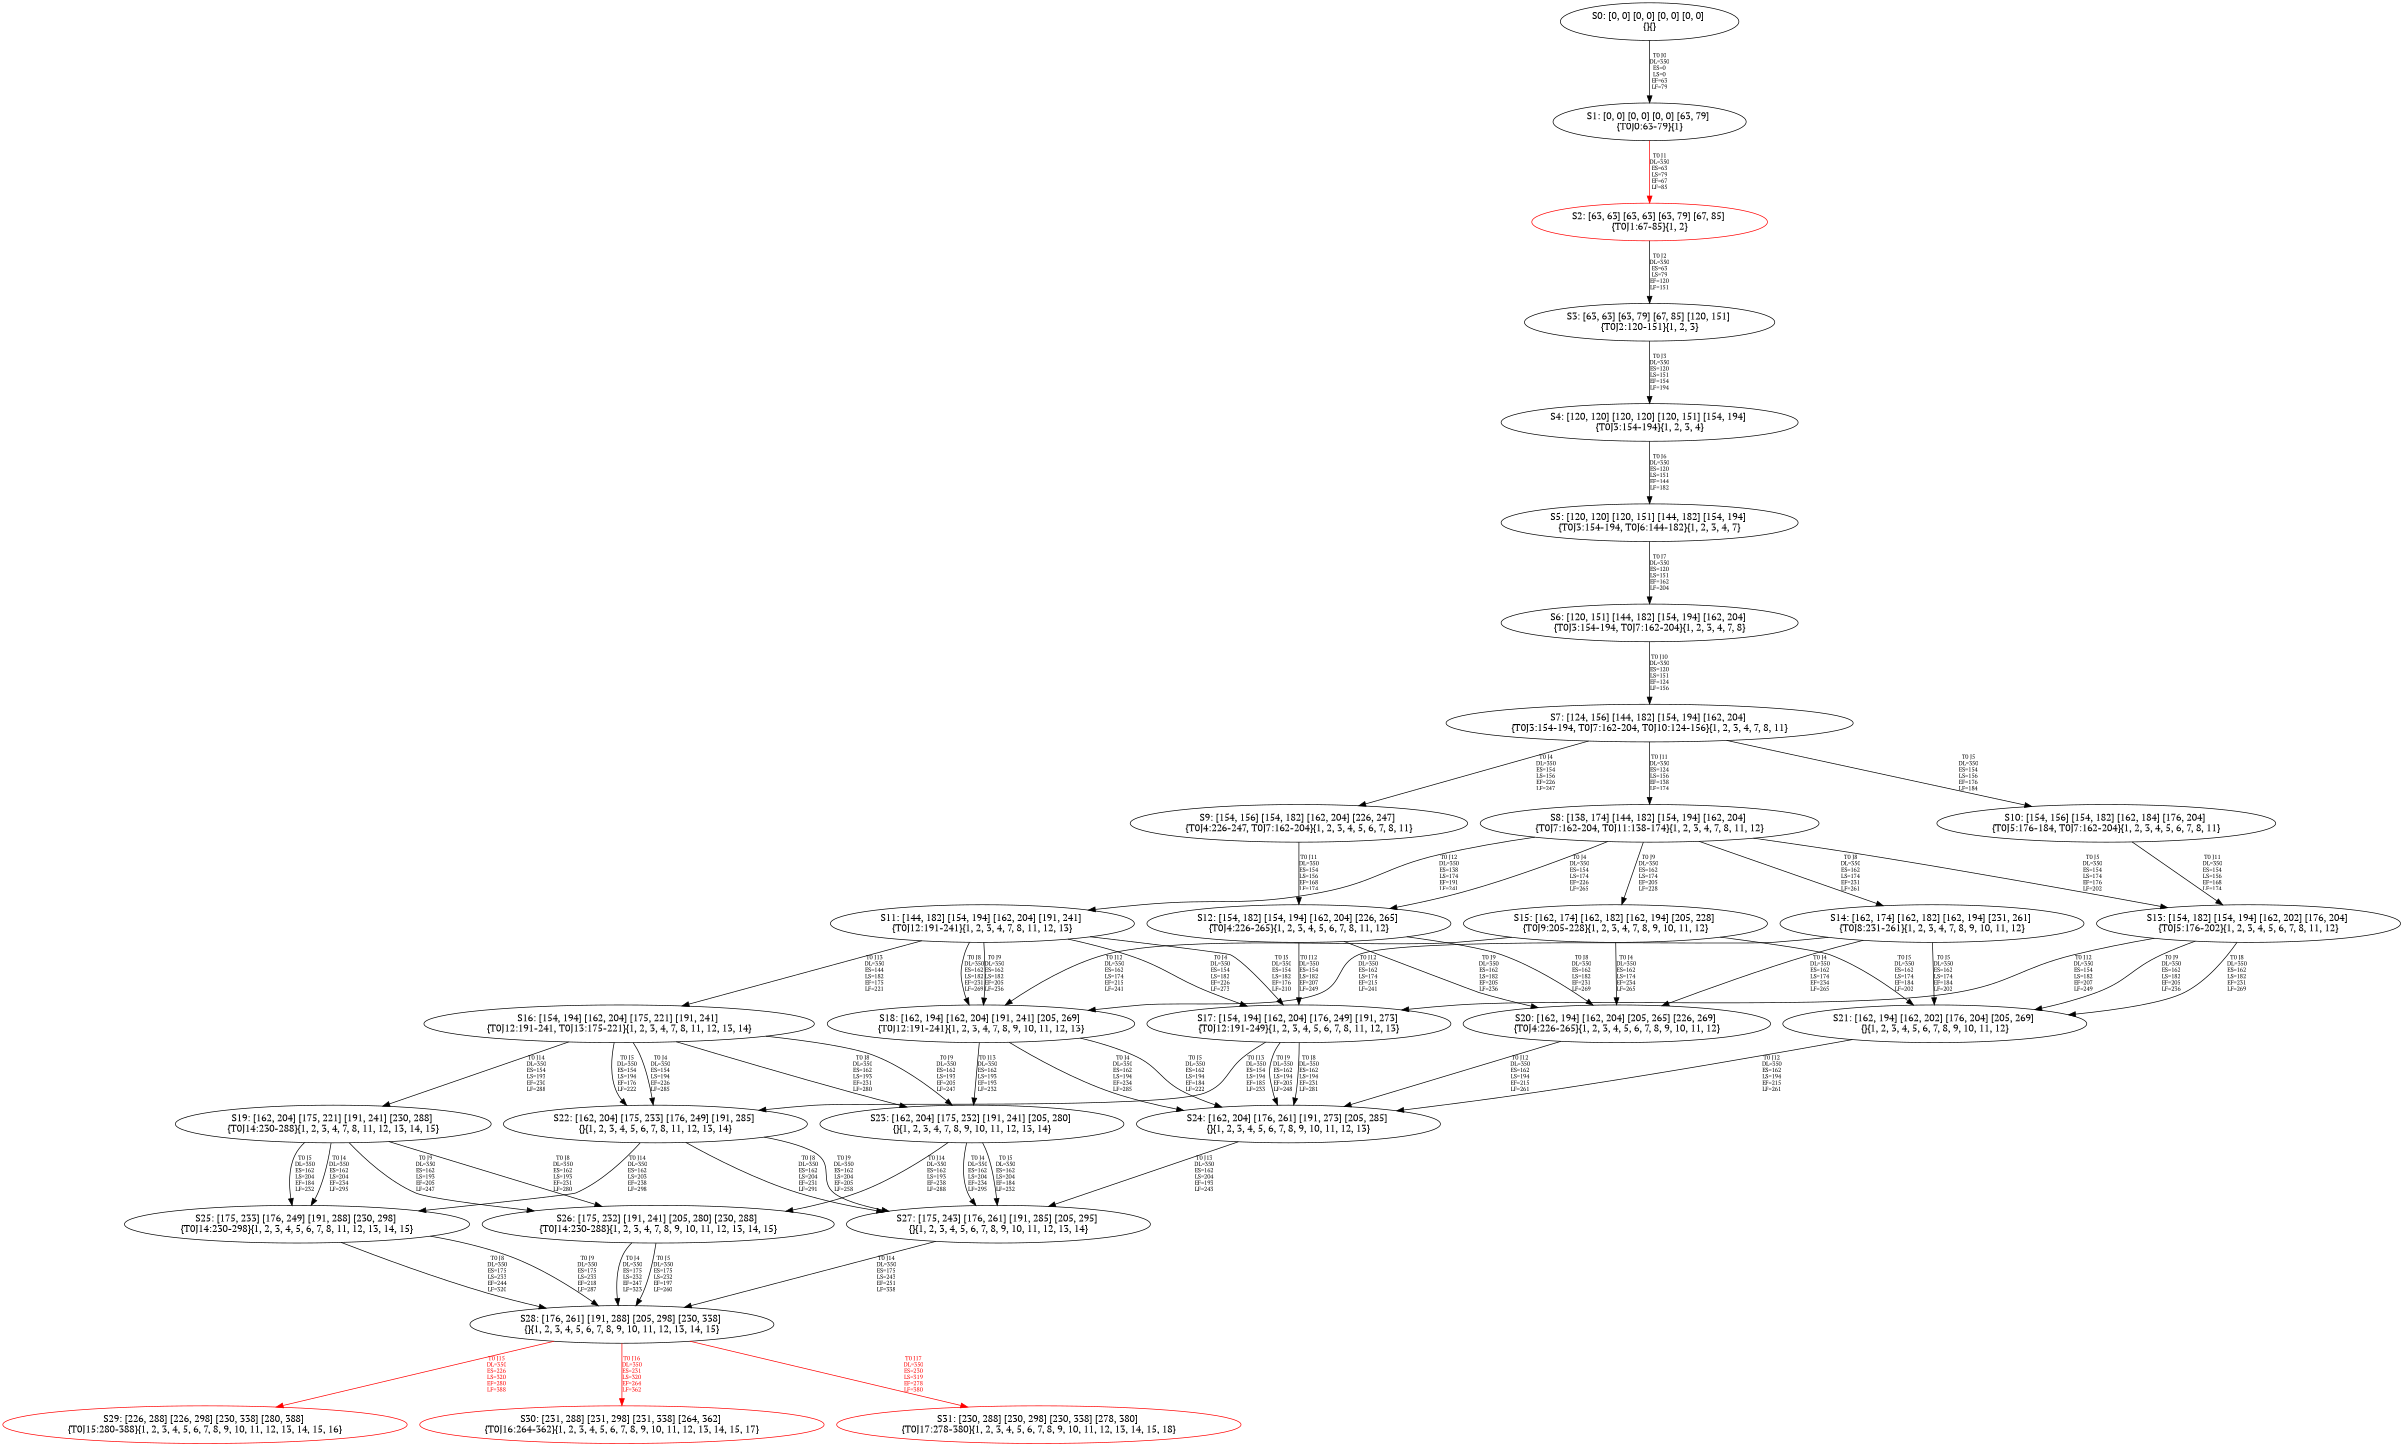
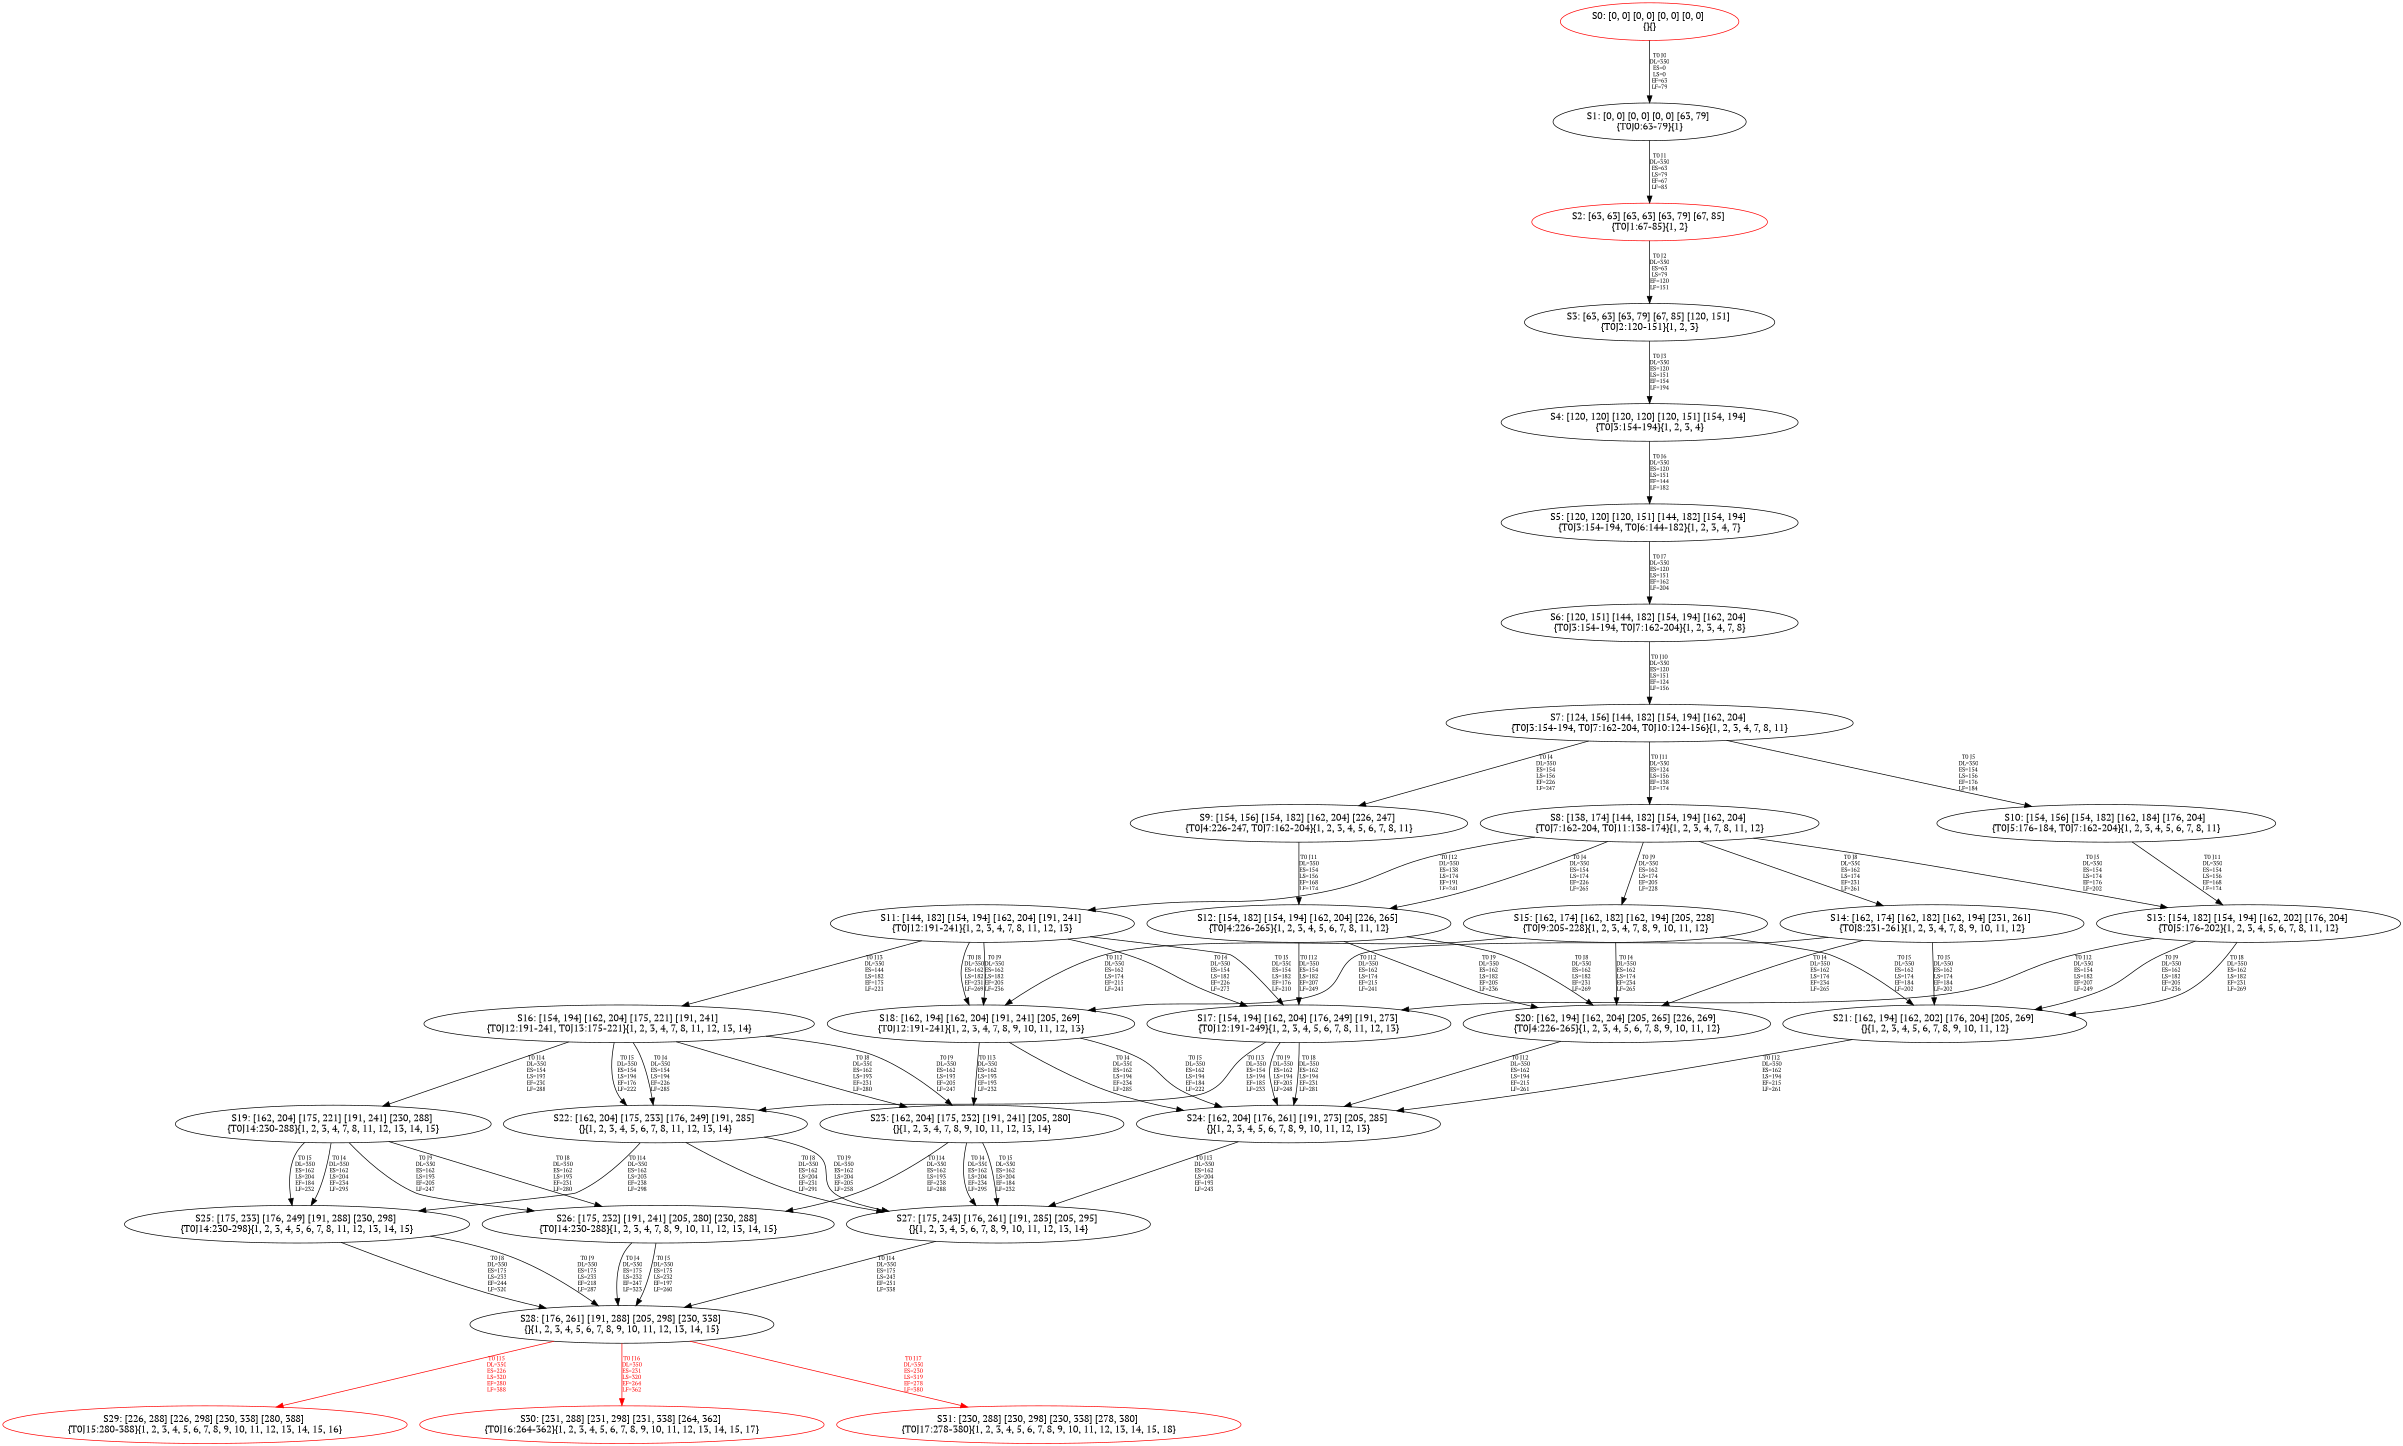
(1650, 22) -> (1650, 22)
(1650, 168) -> (1650, 168)
